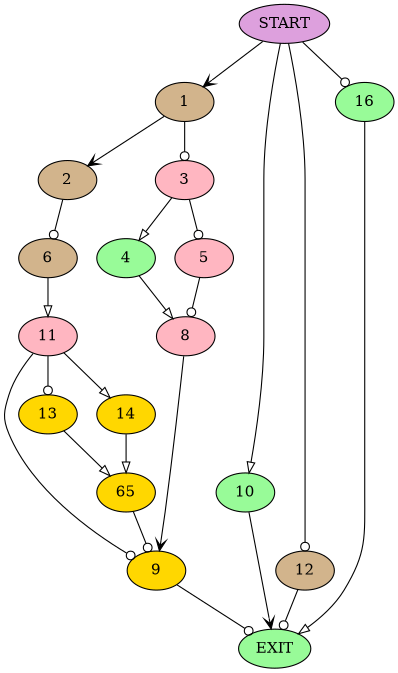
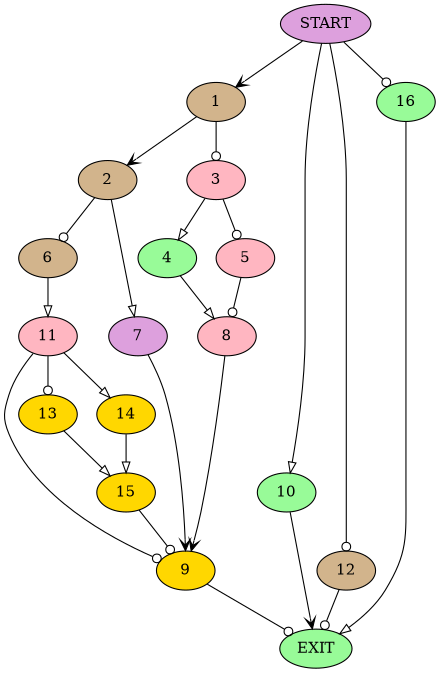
none -> (138, 336)
(126, 492) -> (126, 492)
